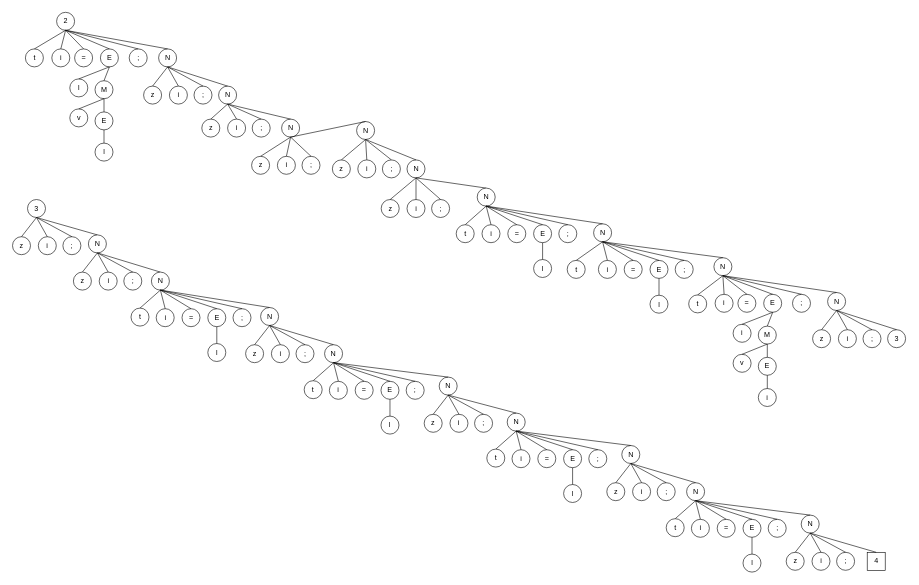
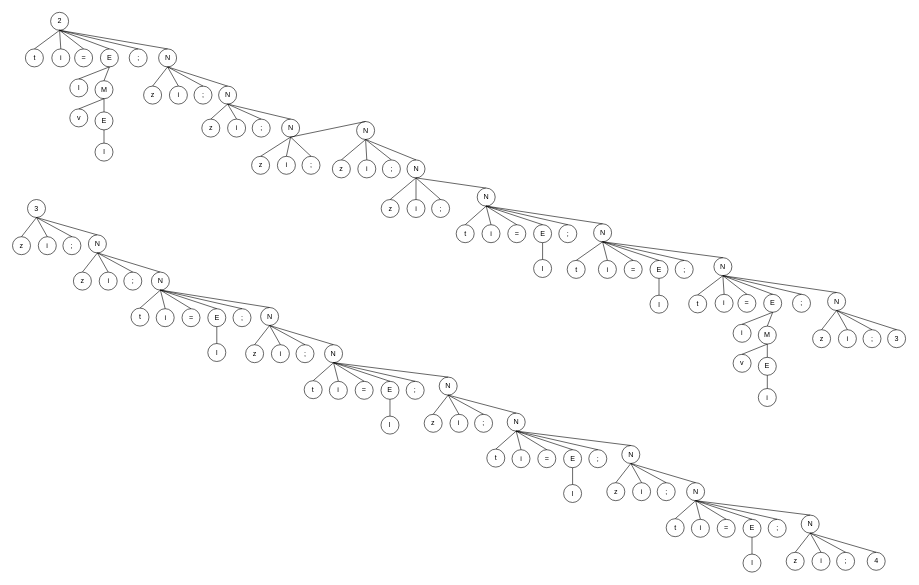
(65, 21) -> (59, 21)
(876, 561) -> (876, 561)
